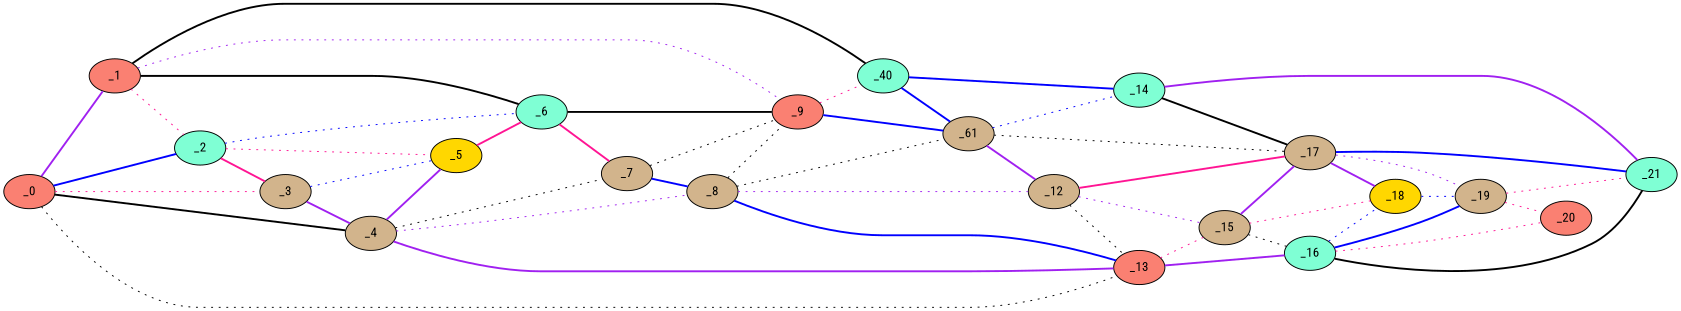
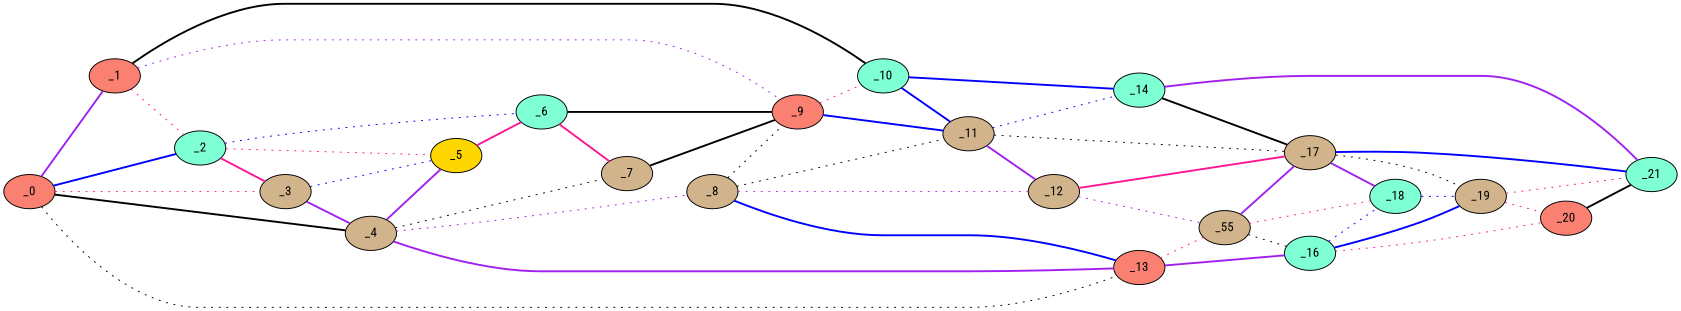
(331, 76) -> none
(883, 76) -> (883, 76)
(969, 134) -> (969, 134)
(713, 143) -> (713, 143)
(1399, 165) -> (1399, 165)
(670, 183) -> none
(1395, 196) -> (1395, 196)
(1225, 228) -> (1225, 228)
(1097, 229) -> none
(1502, 268) -> (1609, 196)
